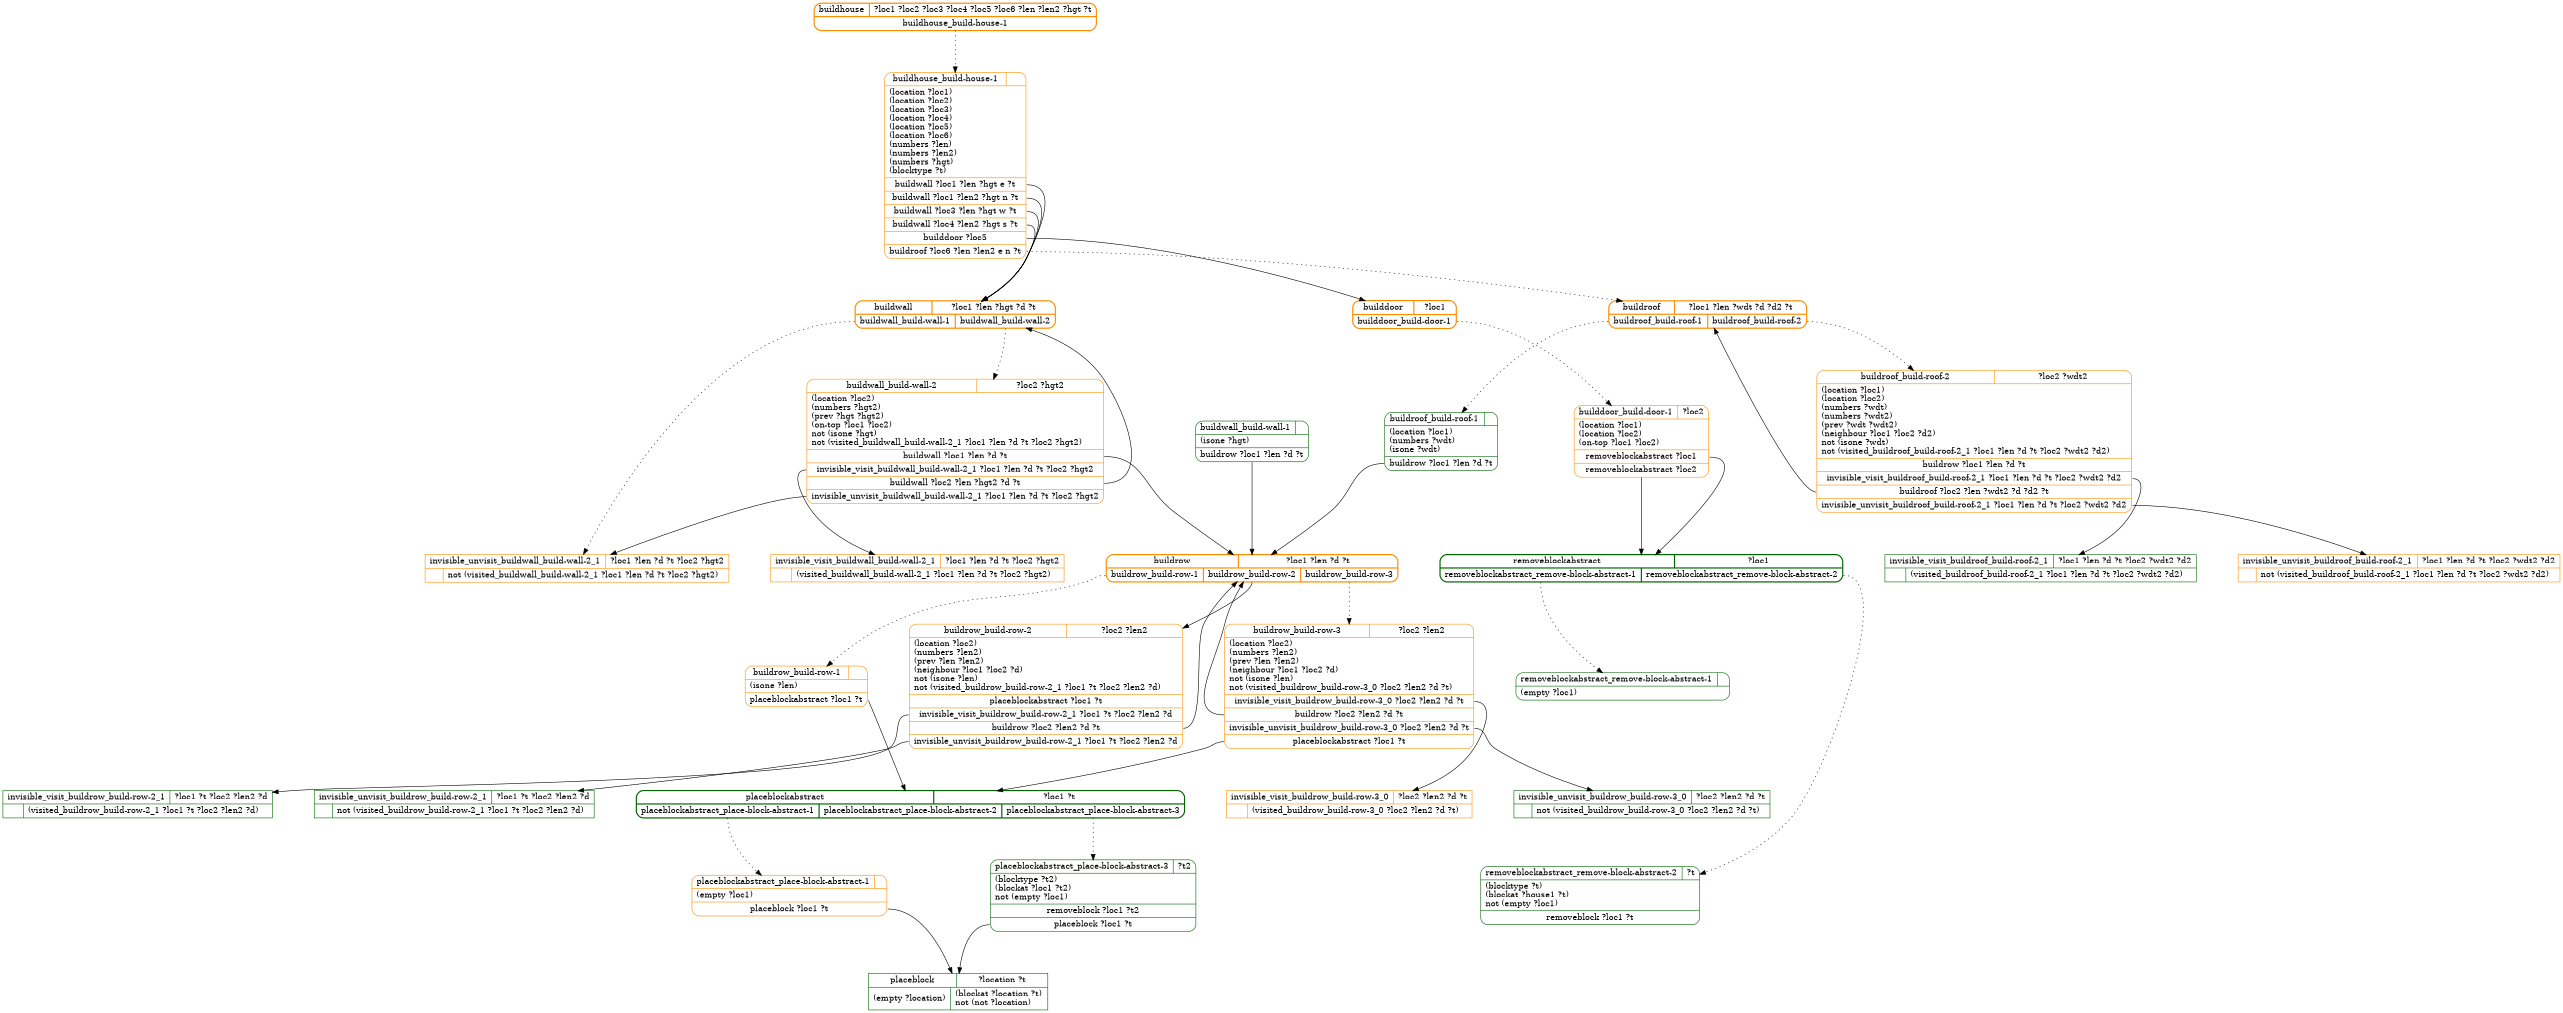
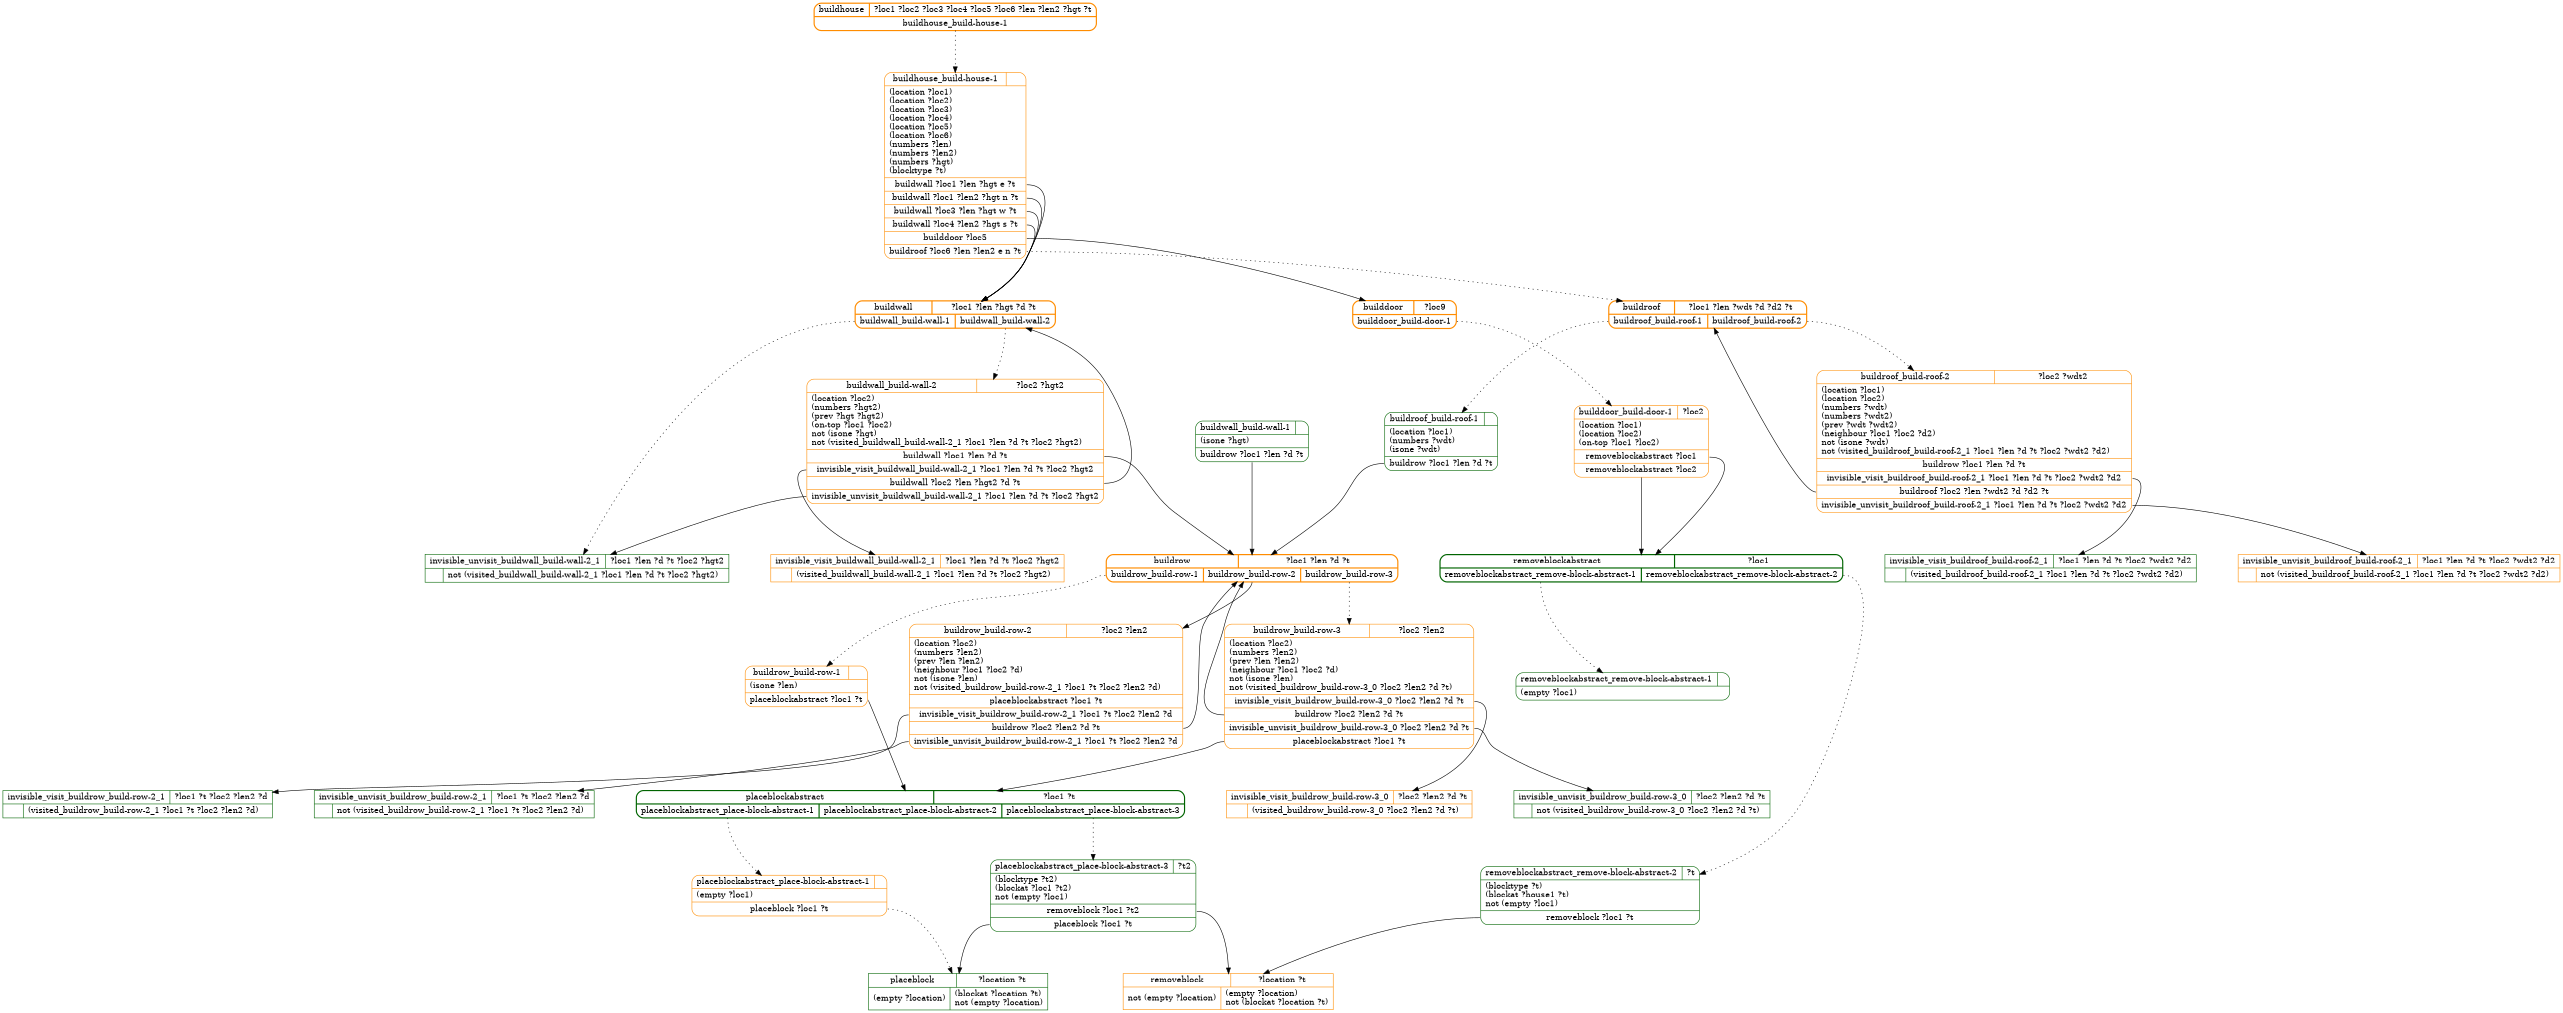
(1435, 307) -> (1435, 307)
(577, 568) -> (577, 568)
(927, 929) -> (927, 929)
none -> (1228, 992)
(993, 1003) -> (999, 1003)
